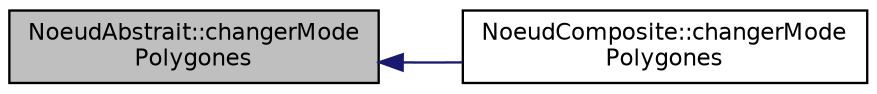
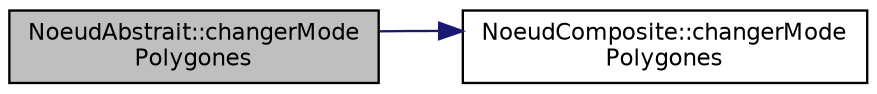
(433, 63) -> (409, 31)
